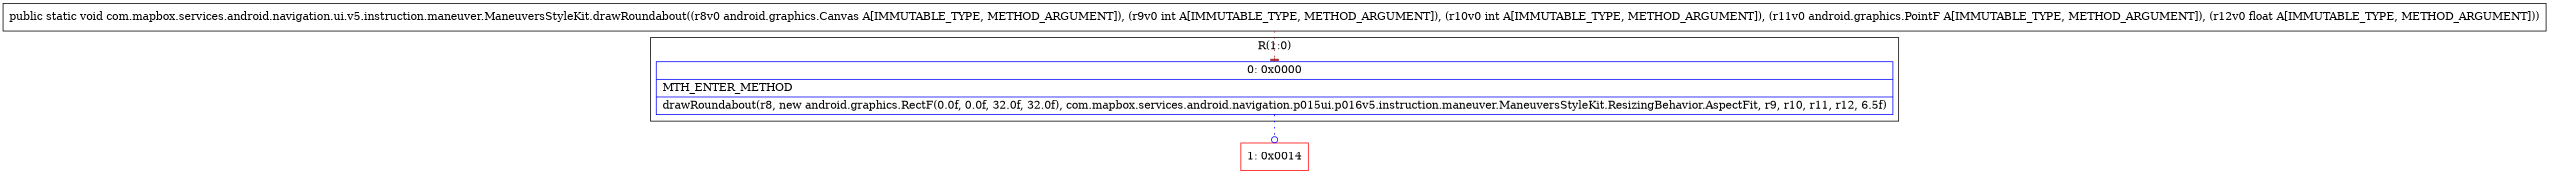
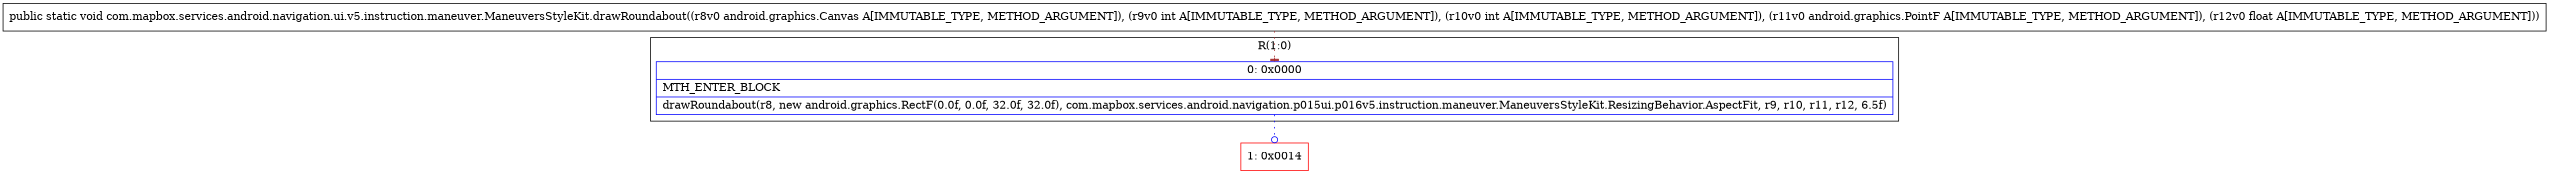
(728, 88) -> (721, 88)
